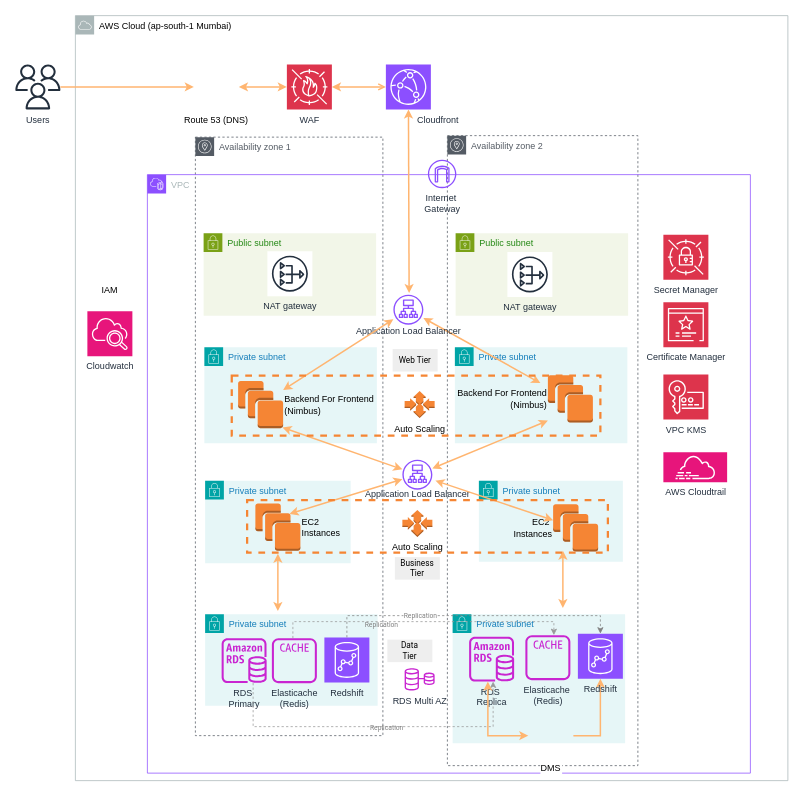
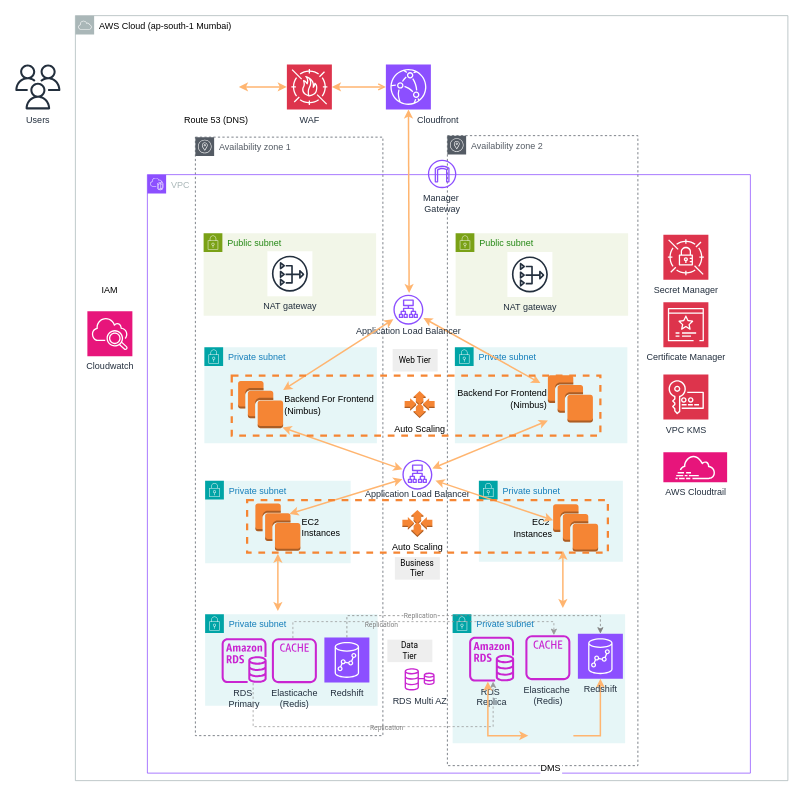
(124, 87) -> none
(443, 204) -> (443, 204)
